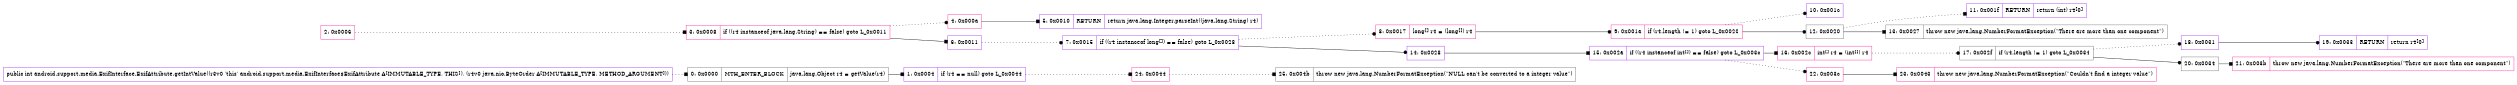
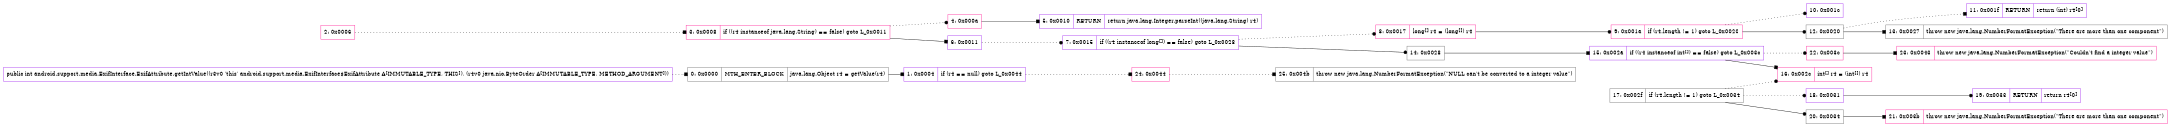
(1426, 53) -> (1426, 53)
(1914, 53) -> (1750, 85)
